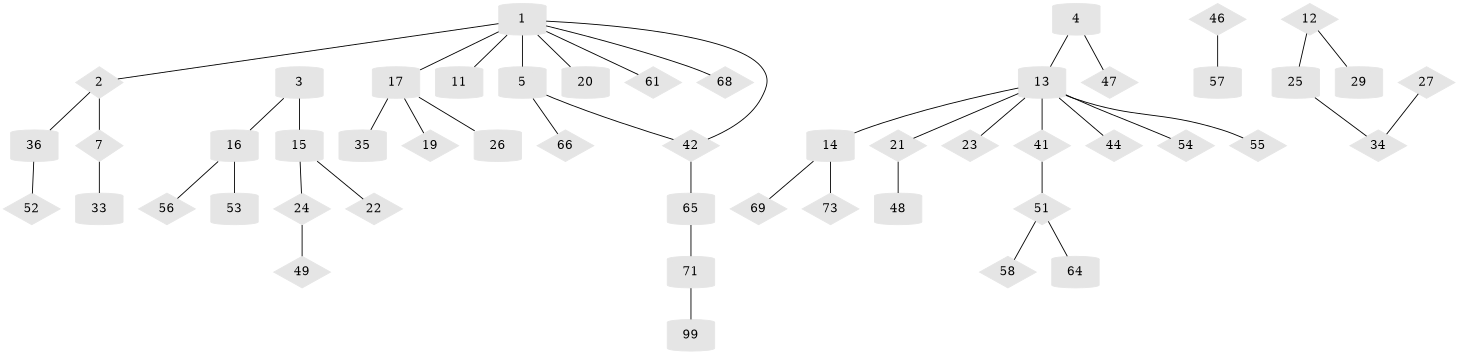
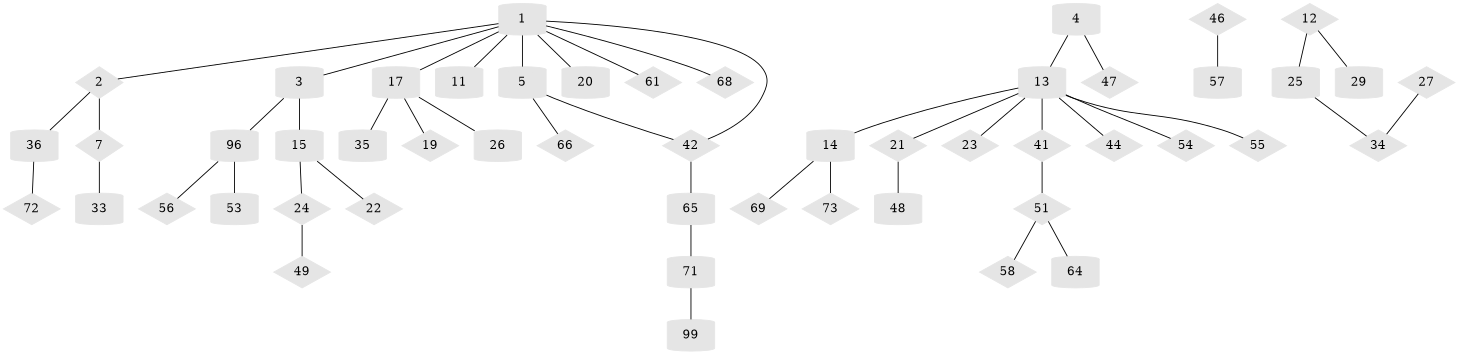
none -> (411, 51)
(235, 146) -> (235, 146)
(32, 209) -> (32, 209)
